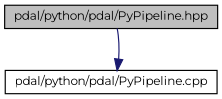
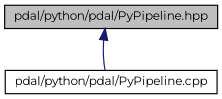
(119, 44) -> (103, 55)
